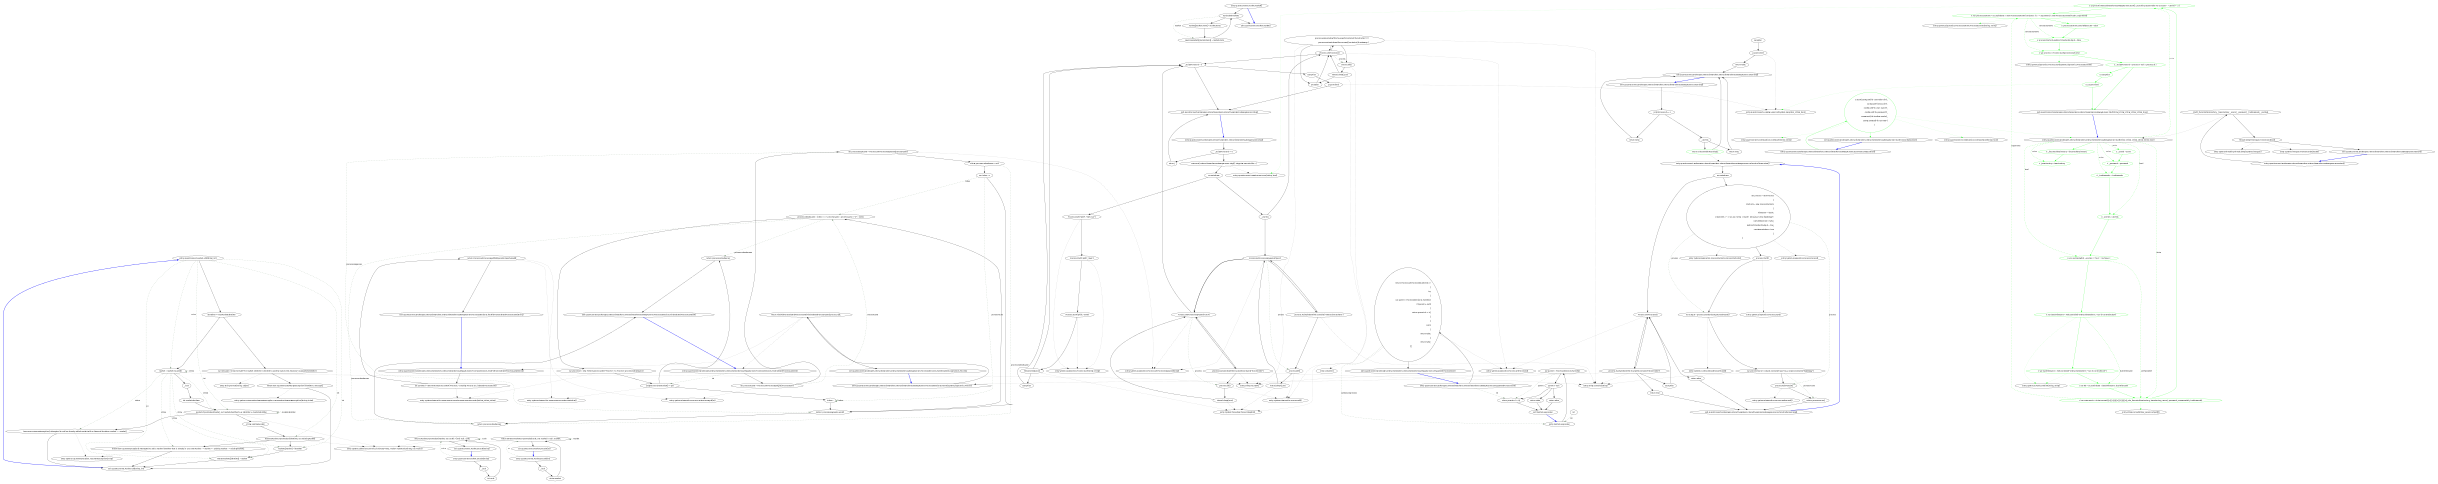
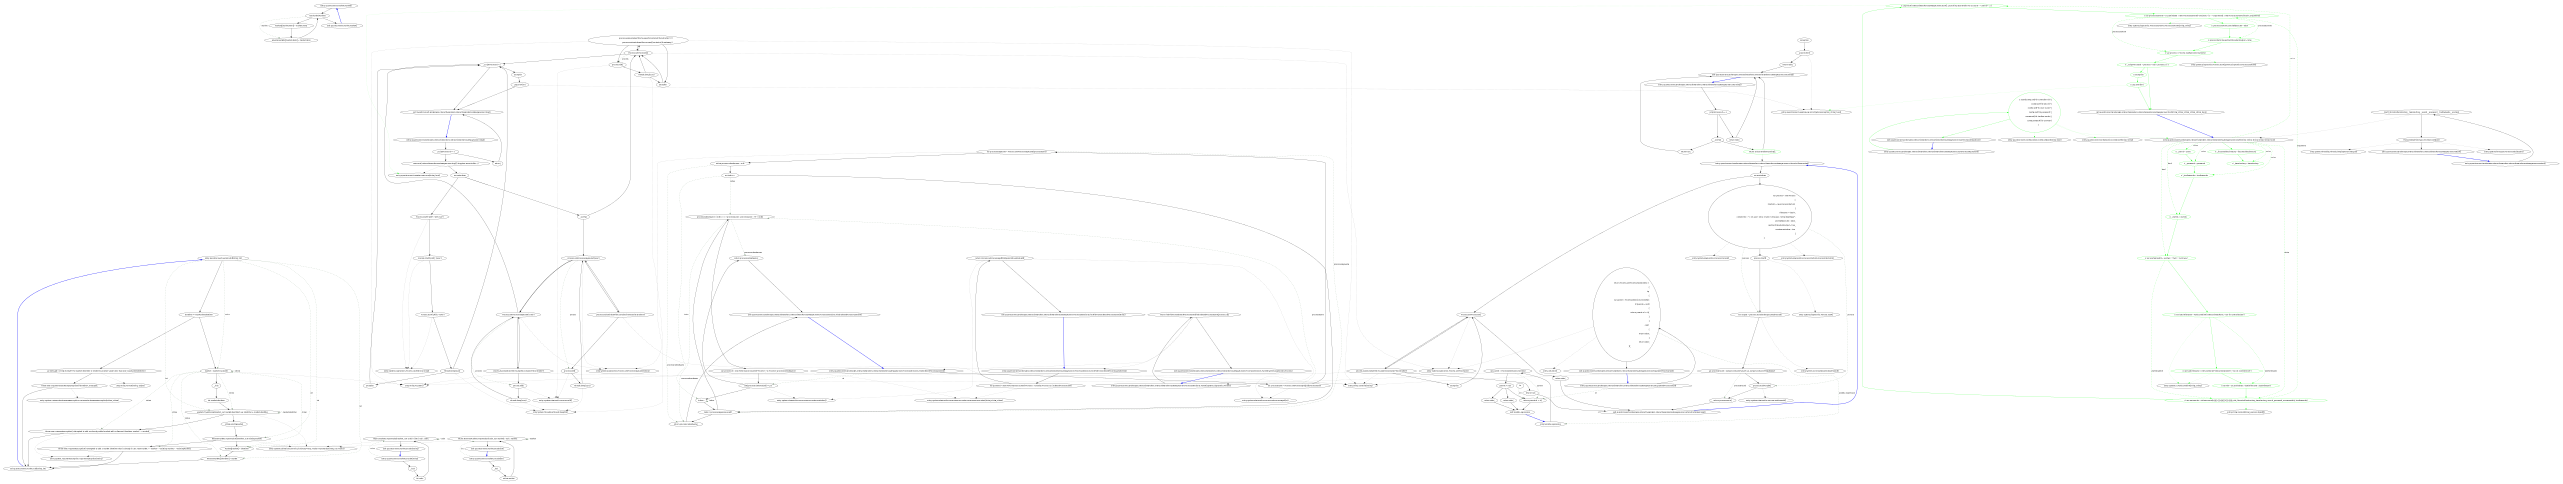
(1251, 15) -> (339, 16)
(998, 315) -> (686, 315)
(1569, 418) -> (1518, 394)
